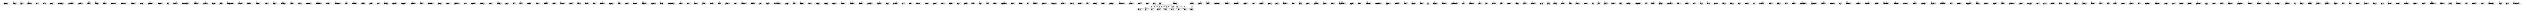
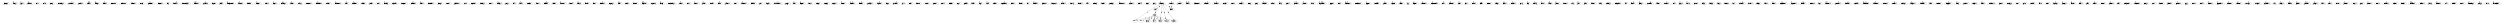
(1169, 6) -> (1155, 12)
